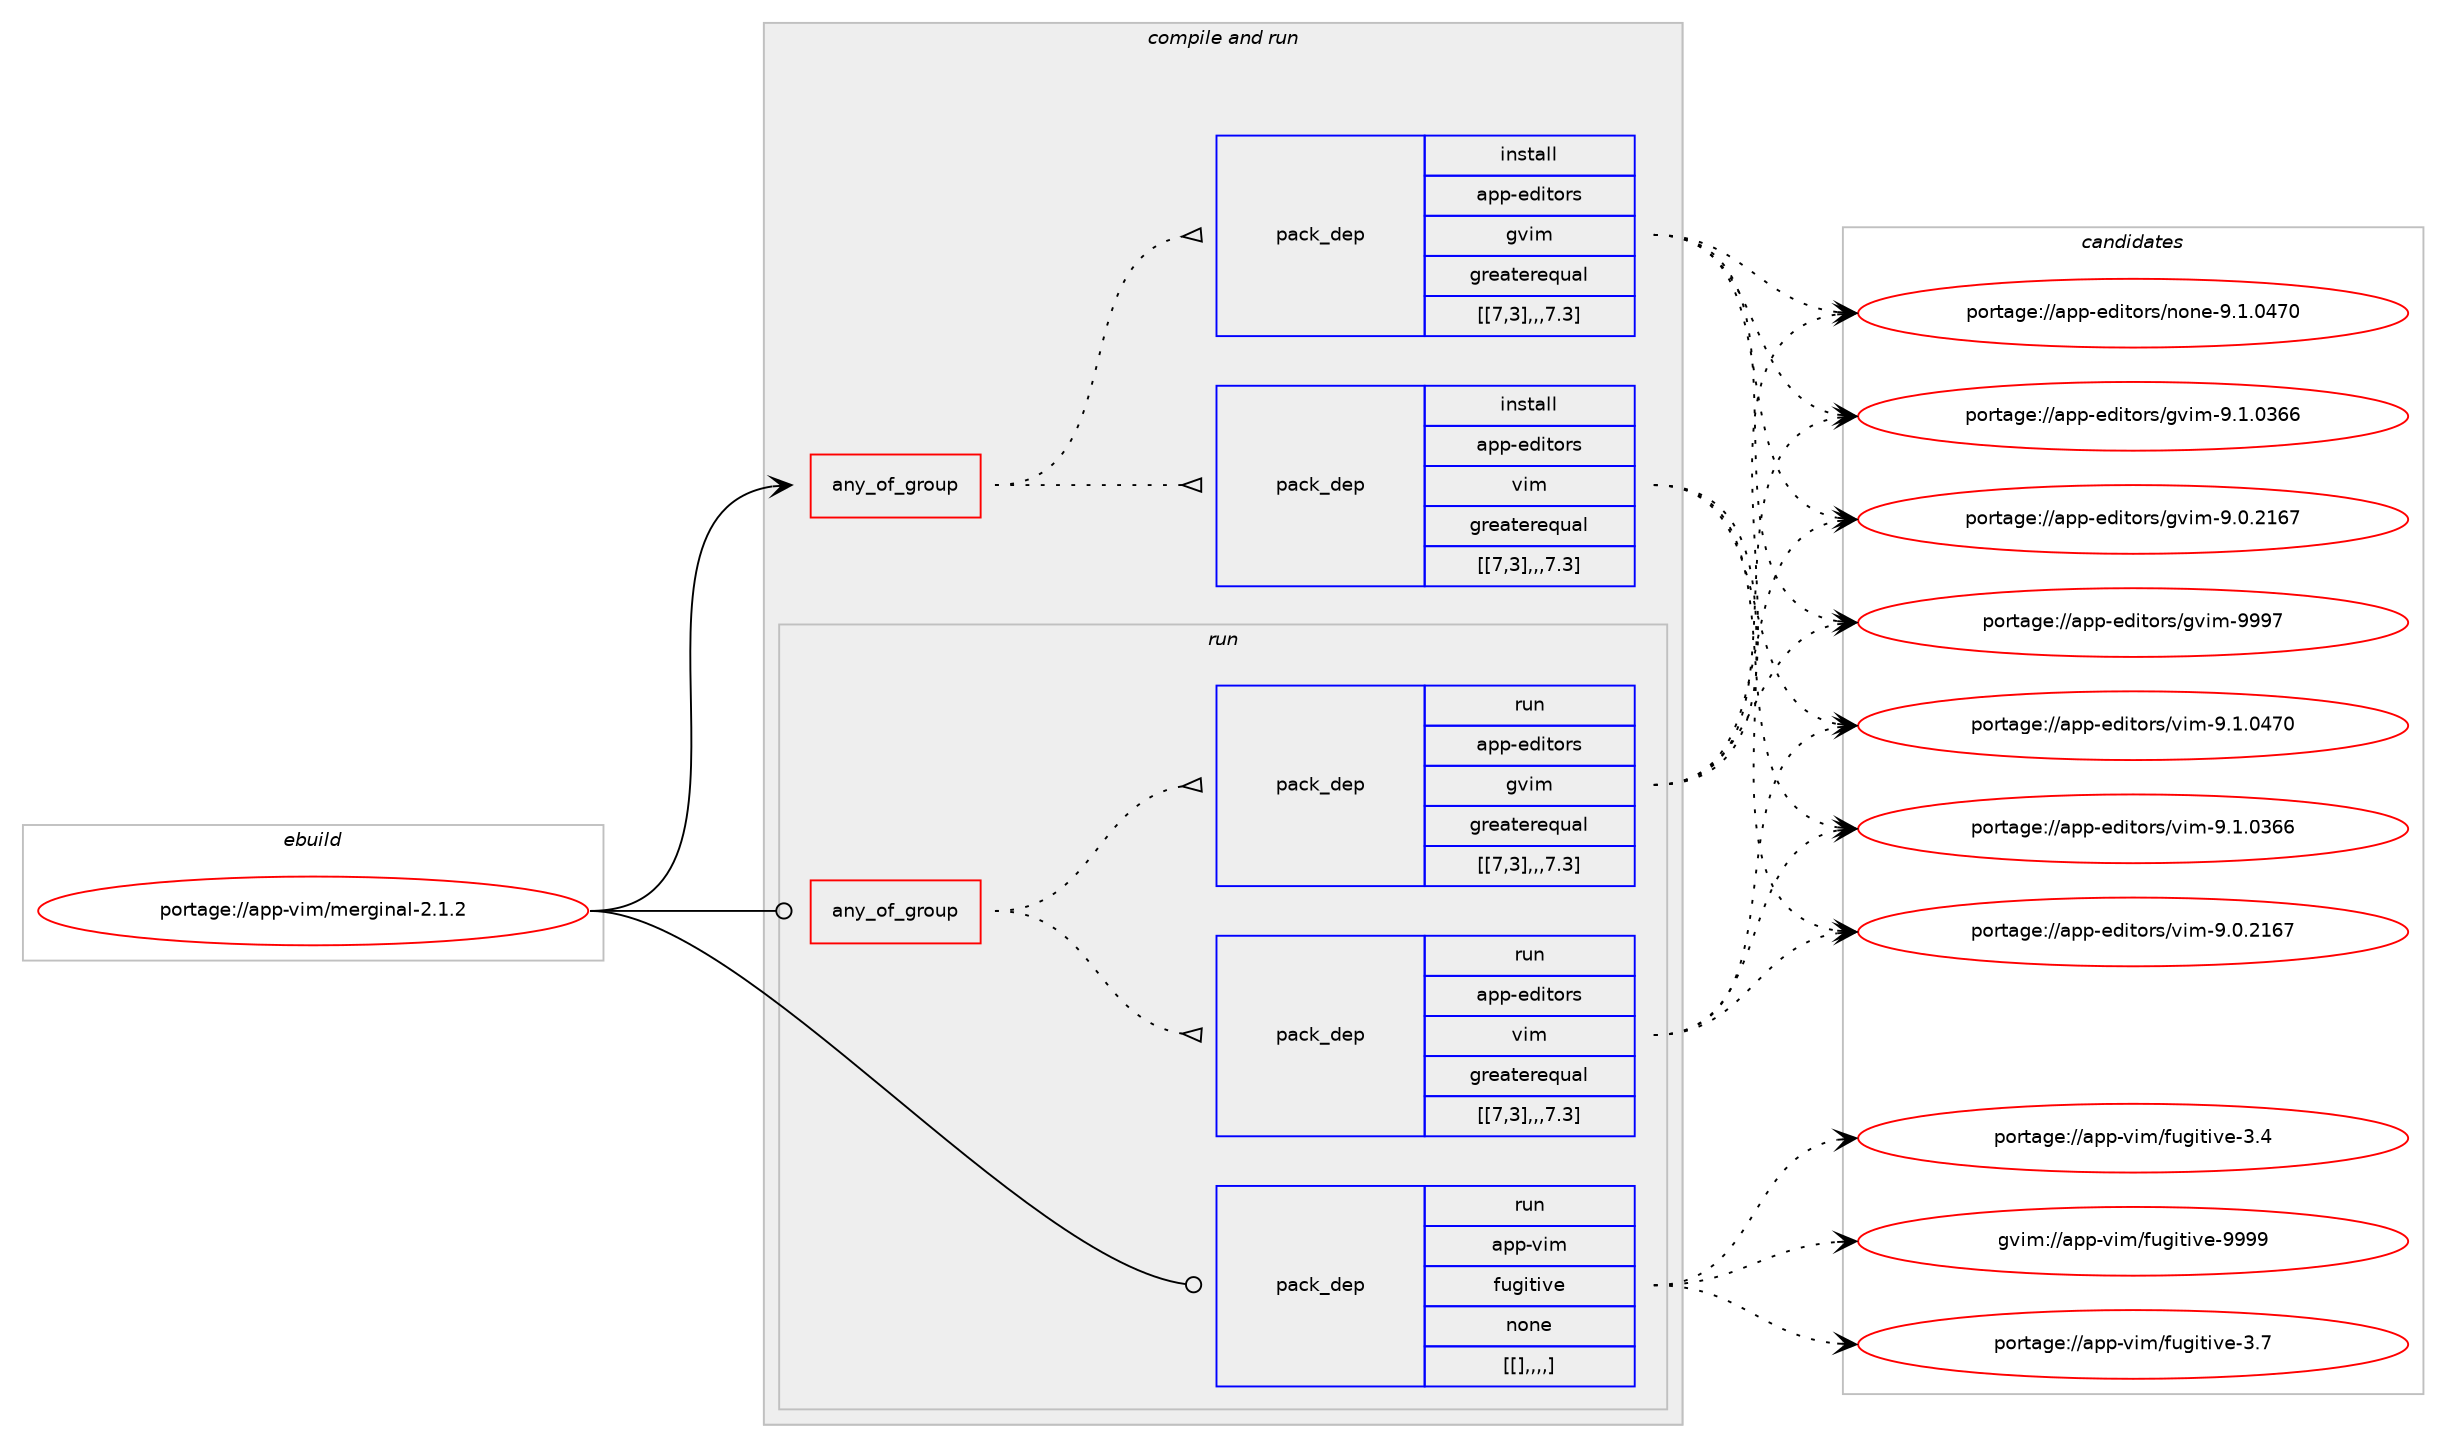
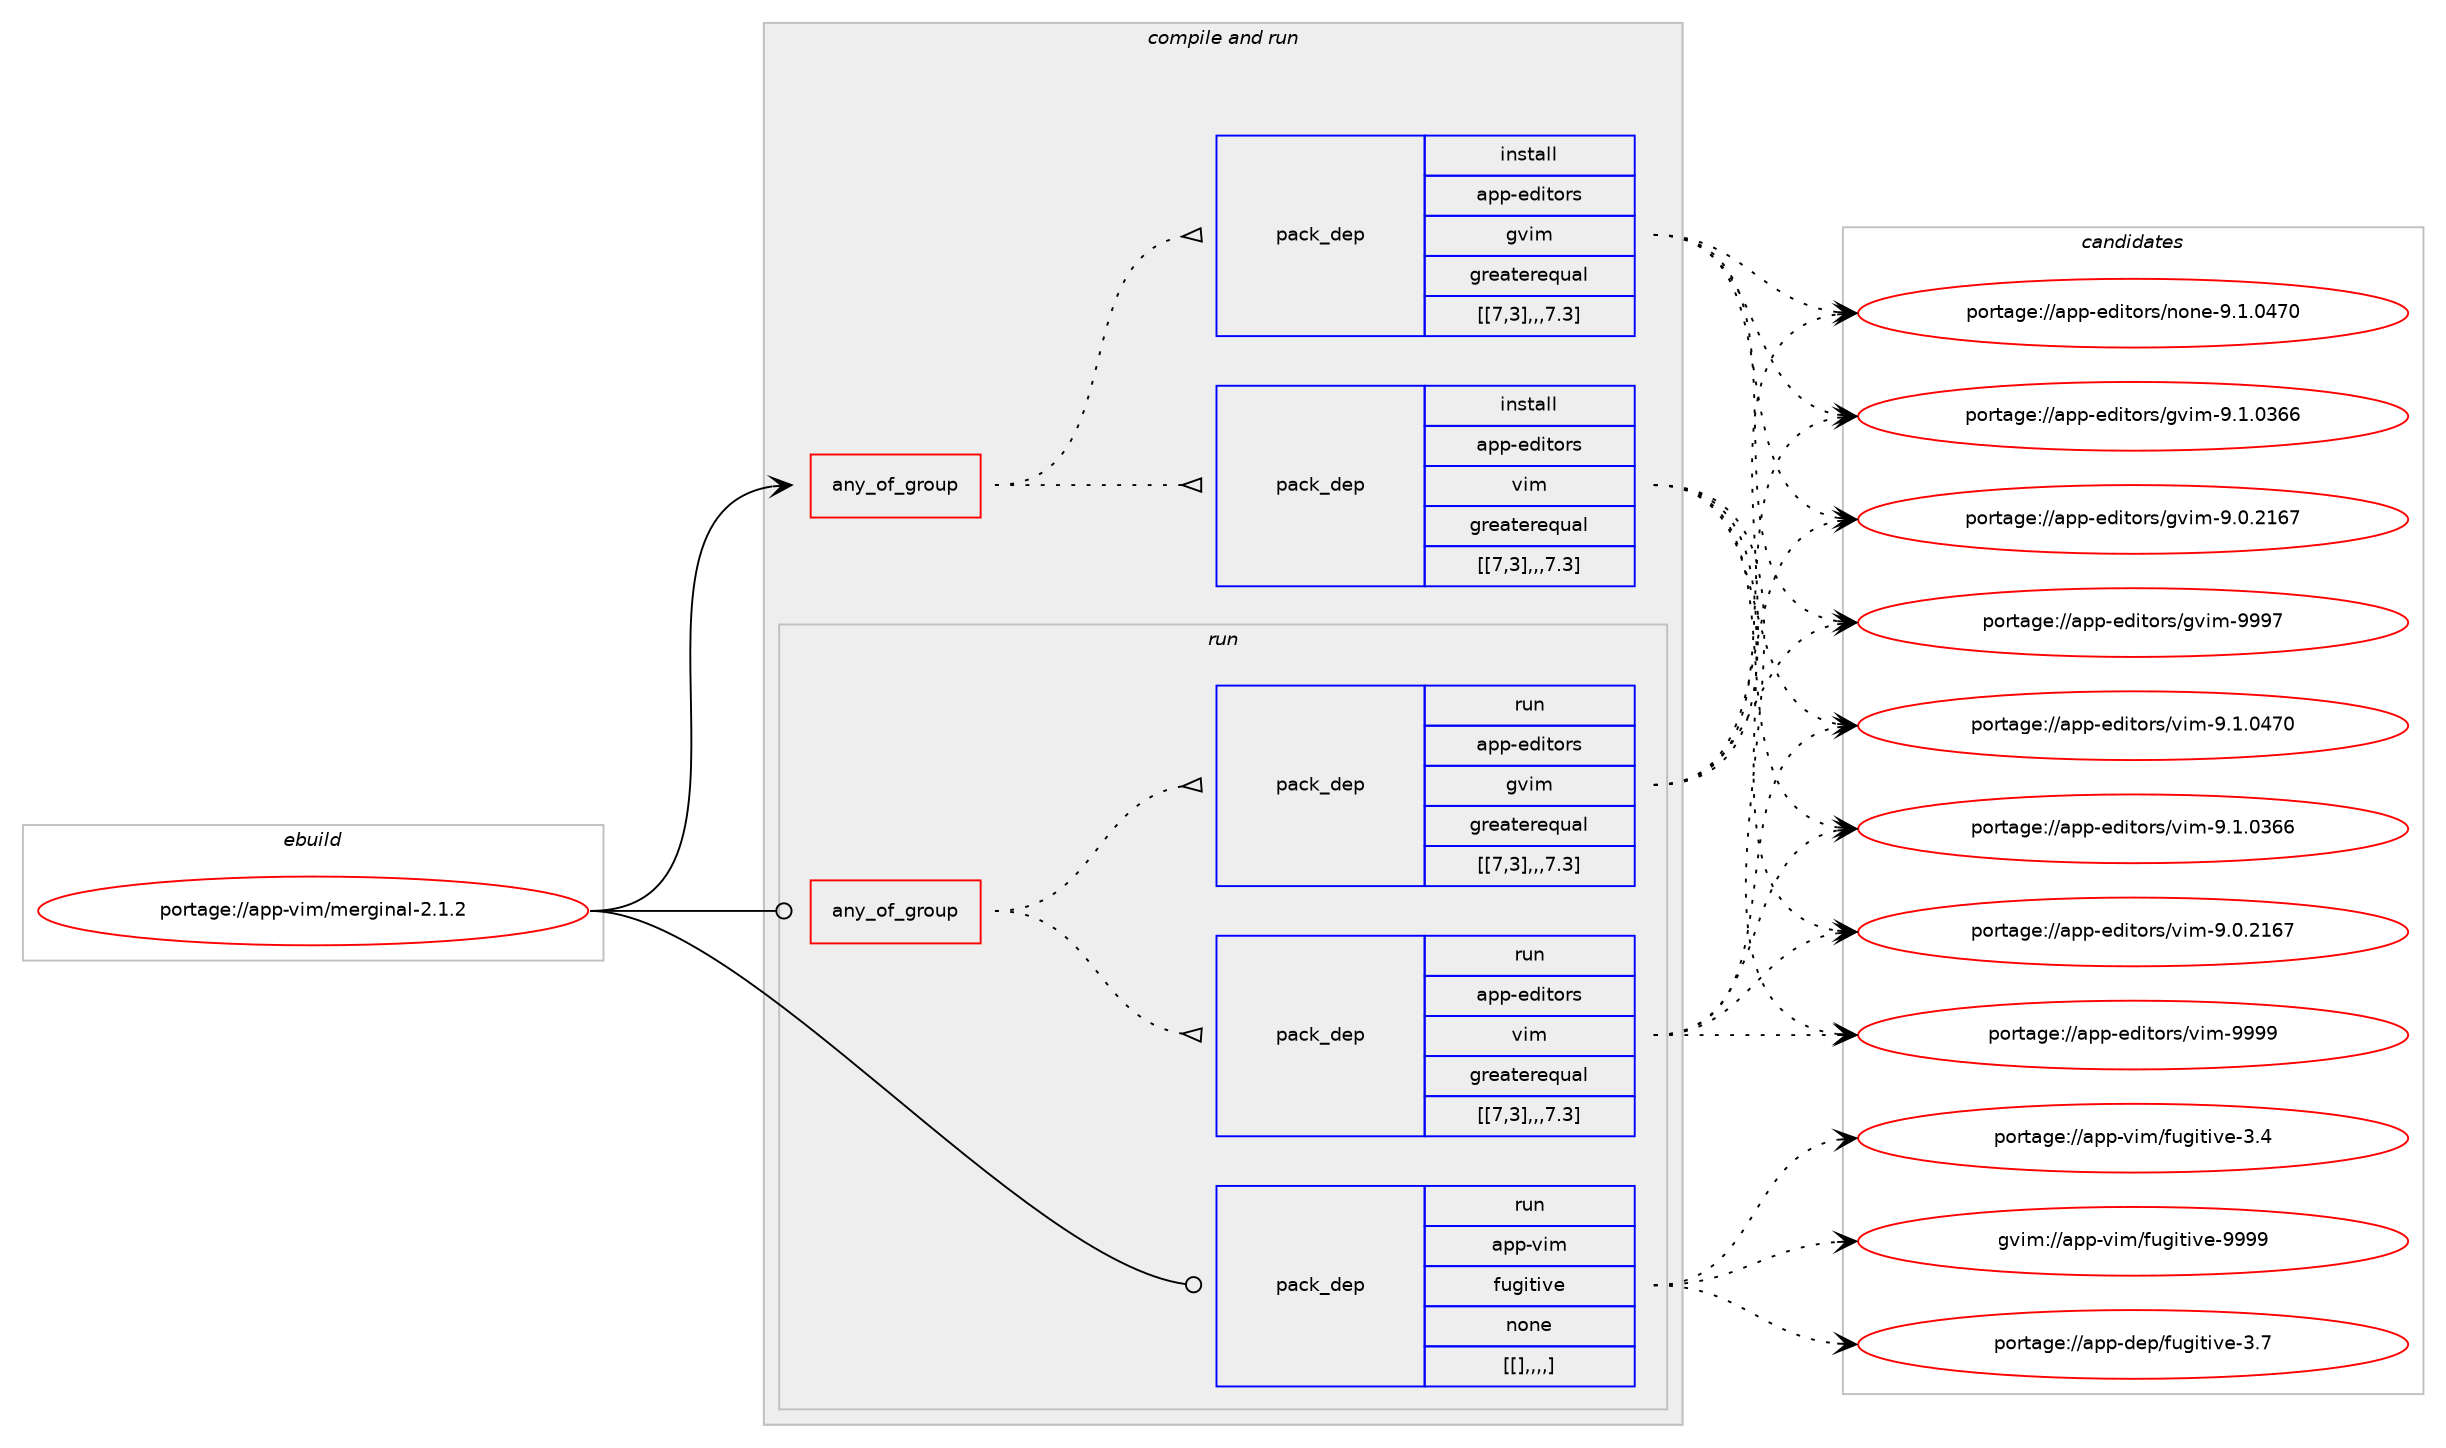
none -> (2133, 1035)
(2133, 1344) -> (2133, 1344)
